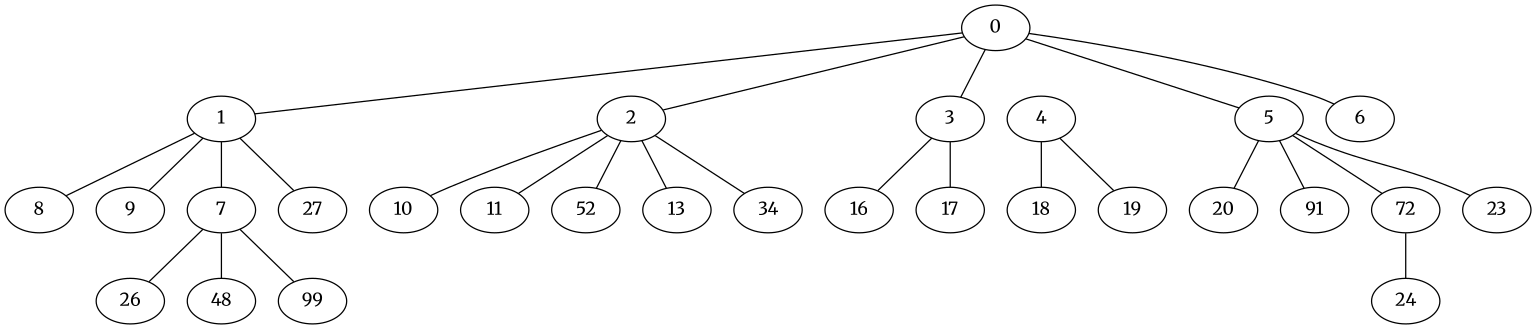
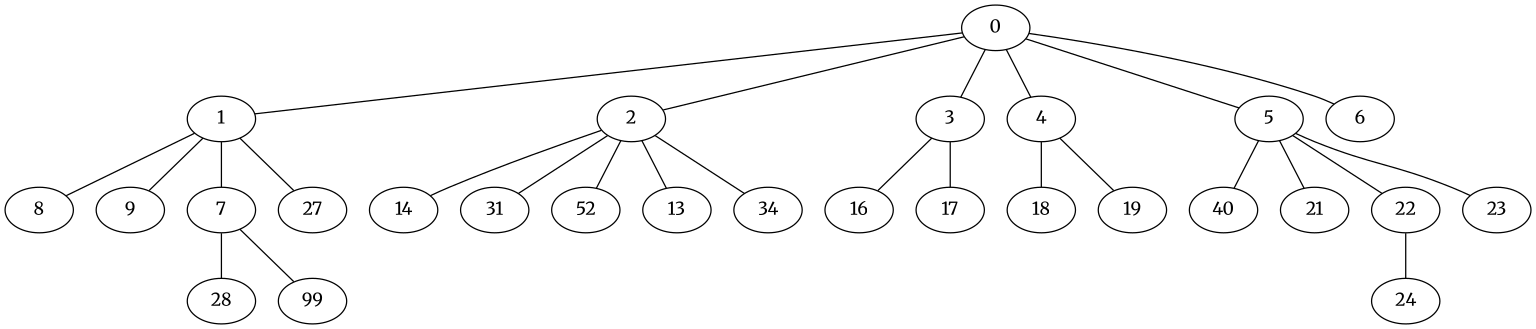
none -> (1019, 73)
(404, 210) -> (404, 210)
(495, 210) -> (495, 210)
(1224, 210) -> (1224, 210)
(1315, 210) -> (1315, 210)
(1406, 210) -> (1406, 210)
(130, 301) -> none
(221, 301) -> (221, 301)
